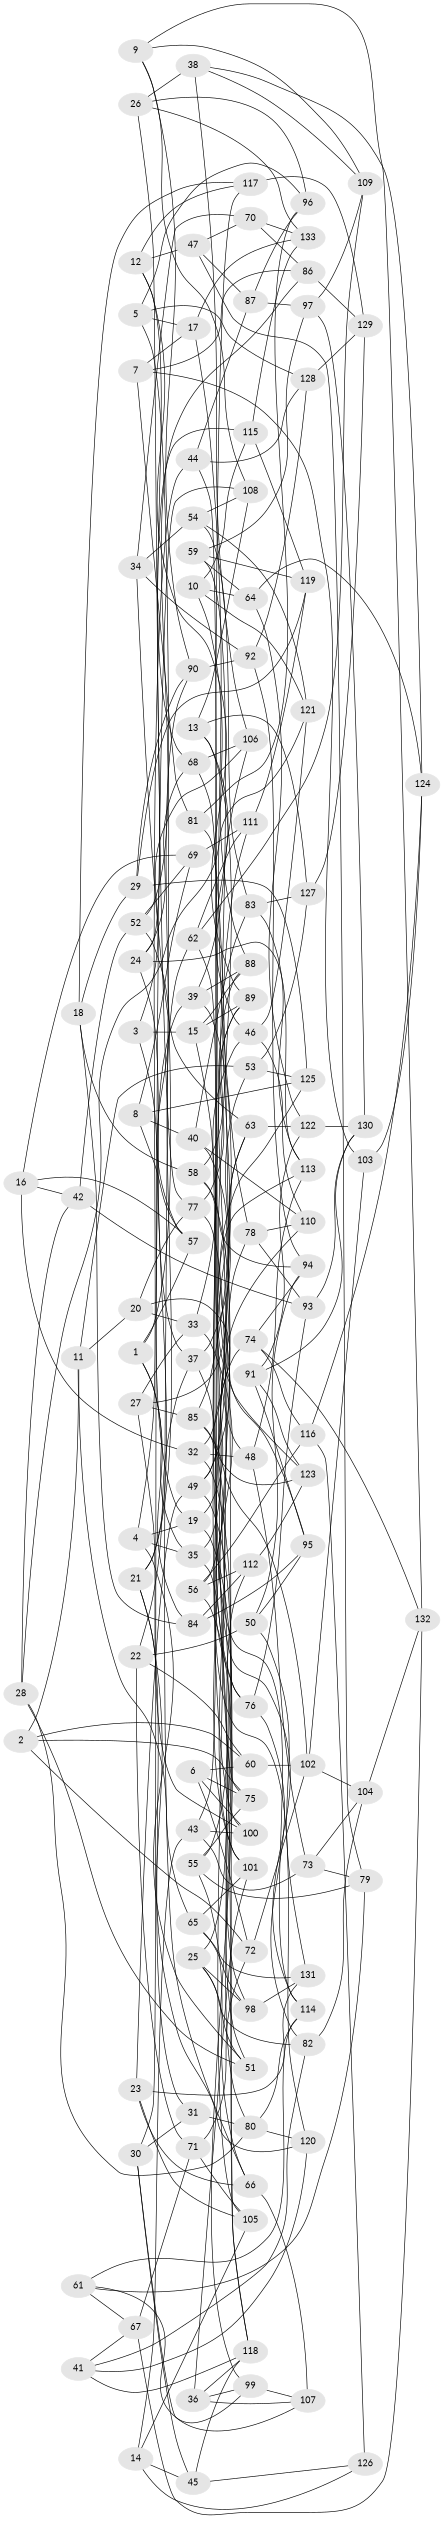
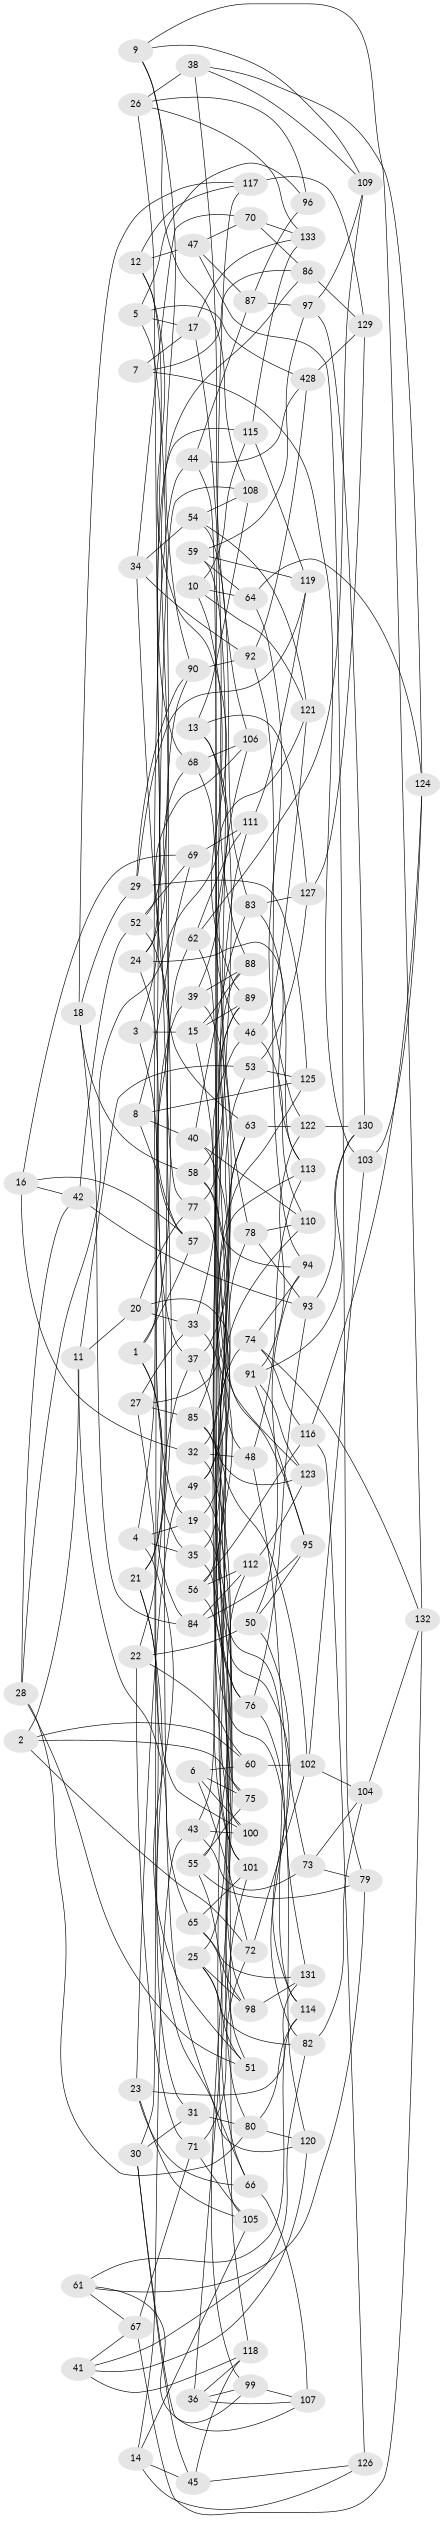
(308, 379) -> (308, 379)
(193, 822) -> none
